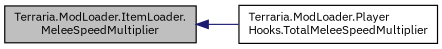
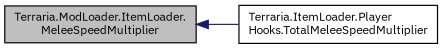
(338, 24) -> (338, 24)
